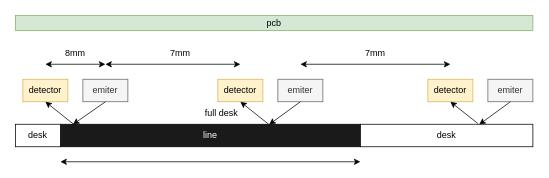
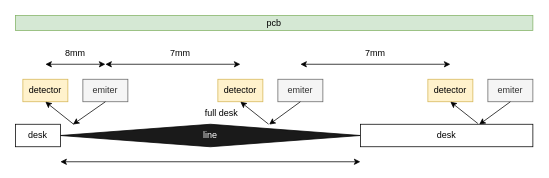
(210, 135) -> (210, 135)
